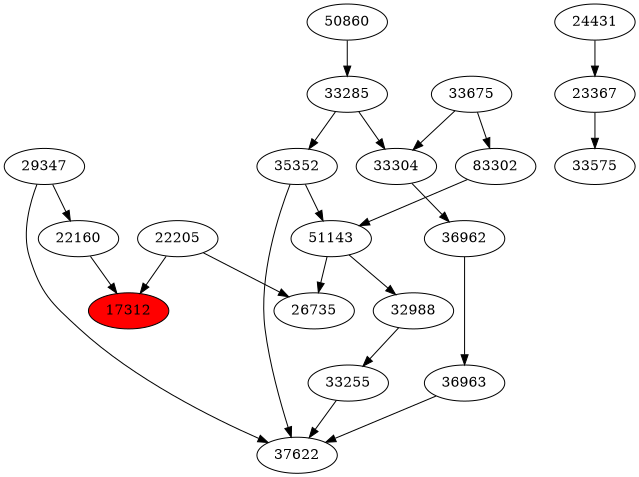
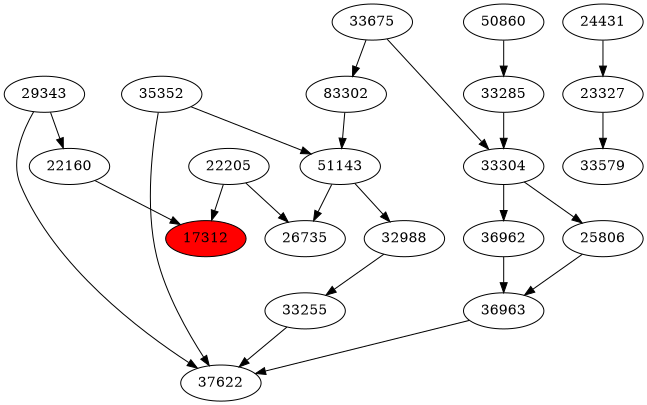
(595, 94) -> (603, 94)
(325, 126) -> none
(44, 166) -> (44, 94)
(595, 166) -> (603, 166)
none -> (603, 239)
